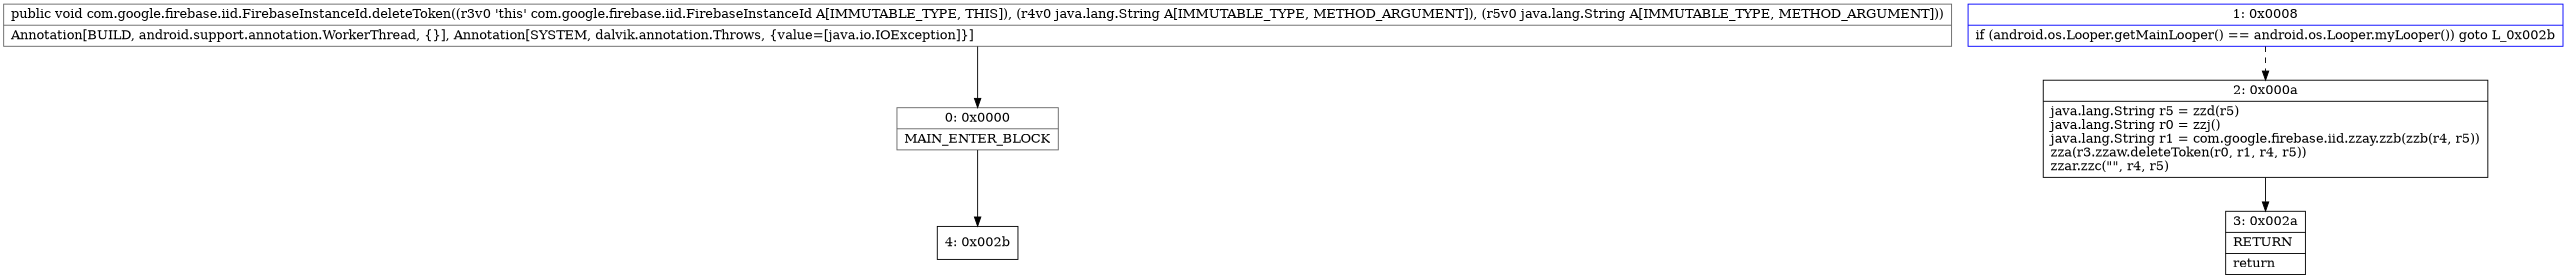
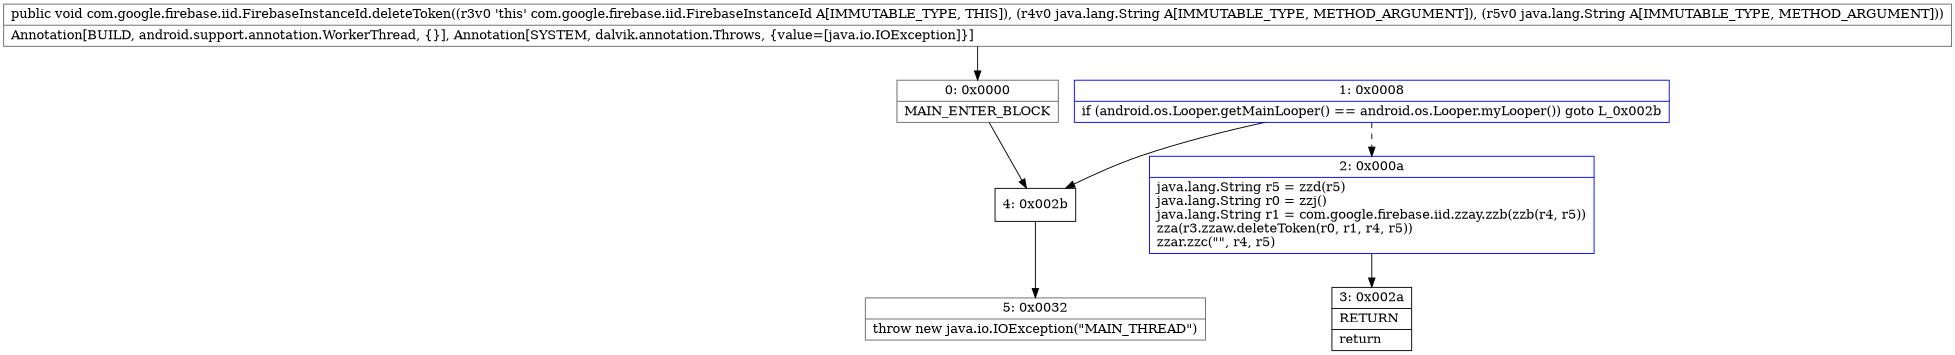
(2266, 129) -> (1372, 205)
none -> (1167, 147)
none -> (1035, 319)
